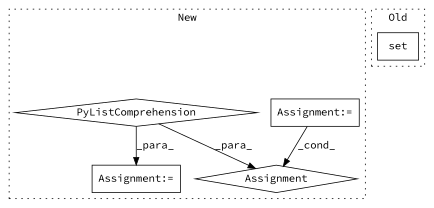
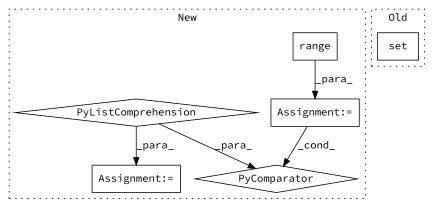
none -> (315, 46)
(276, 179) -> (276, 179)
